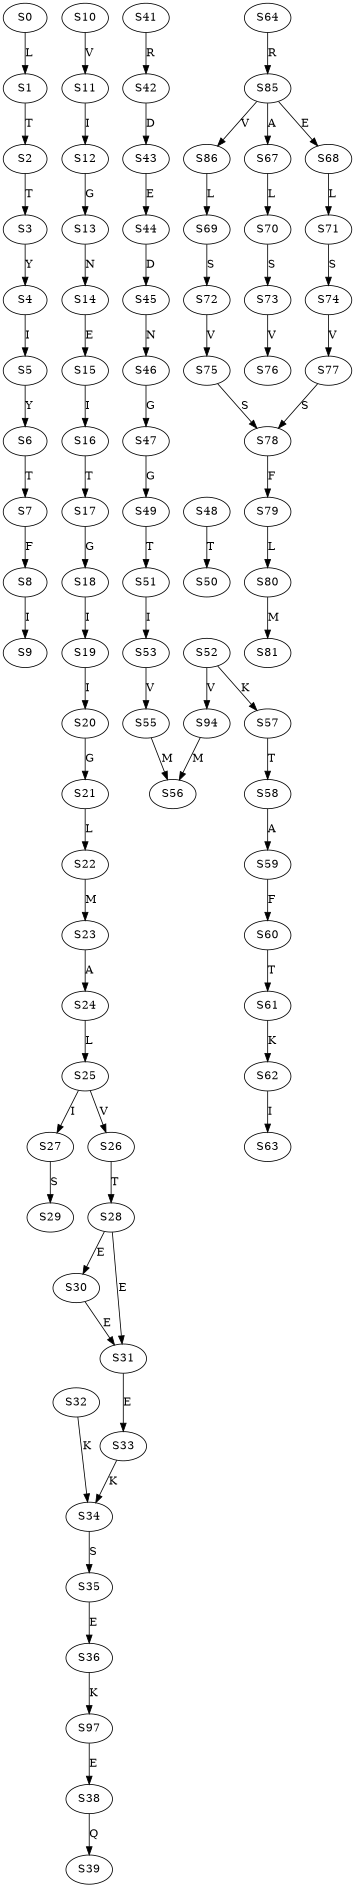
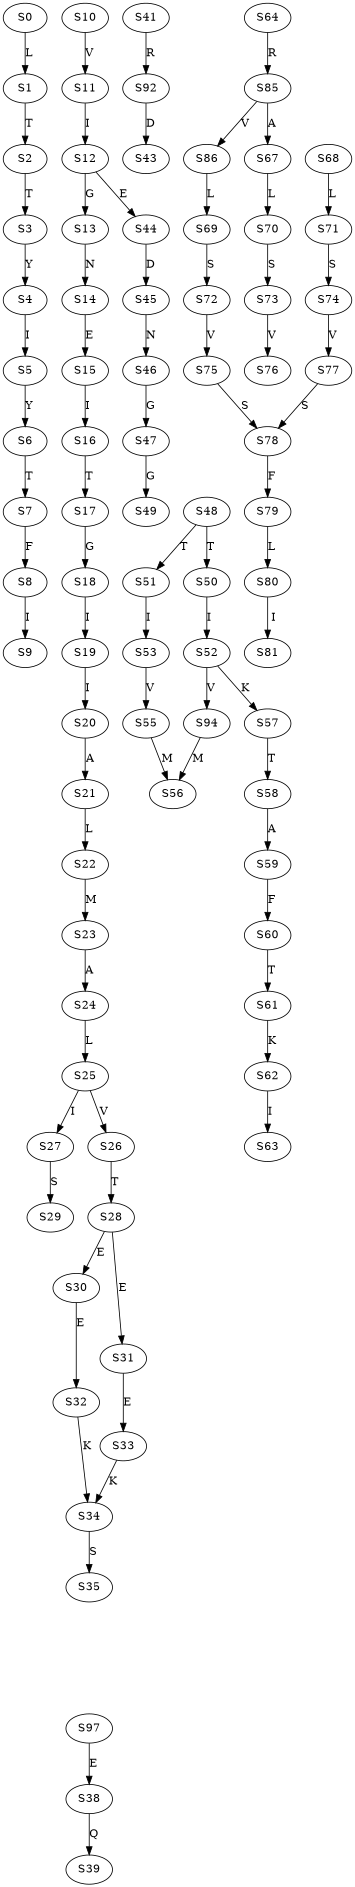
(146, 88) -> (146, 88)
(295, 121) -> none
(146, 190) -> (113, 191)
(146, 543) -> (179, 544)
none -> (207, 614)
(274, 618) -> (274, 618)
(90, 759) -> (90, 759)
(97, 1320) -> (76, 1341)
(89, 1658) -> none
